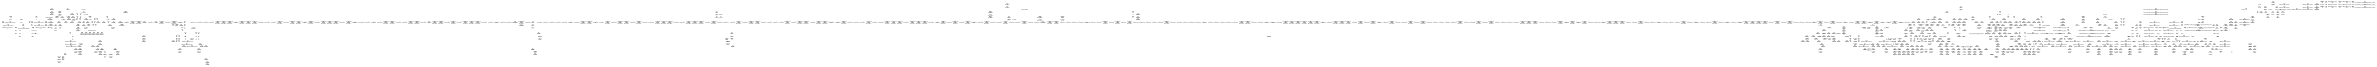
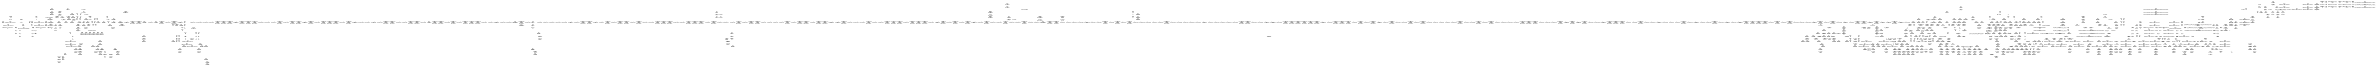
(1911, 28) -> none
